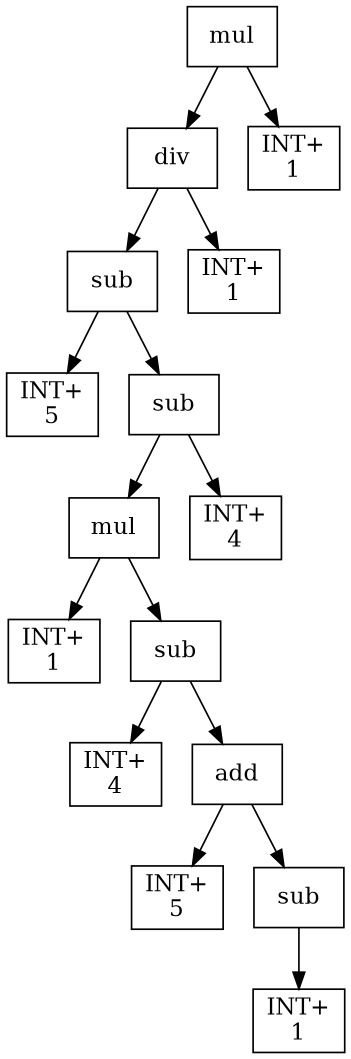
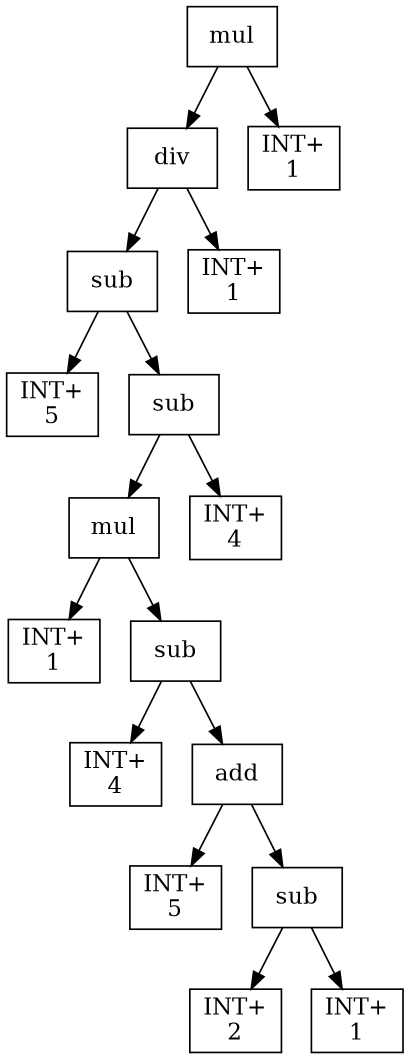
none -> (236, 1021)
